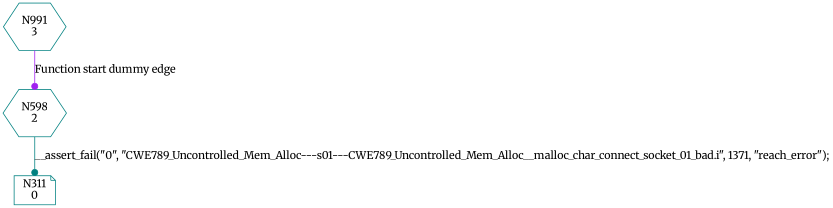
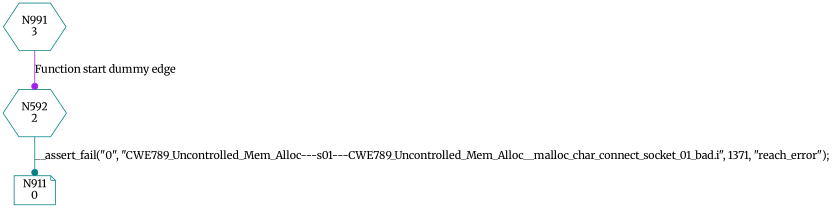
(35, 113) -> (35, 113)
(35, 190) -> (35, 190)
